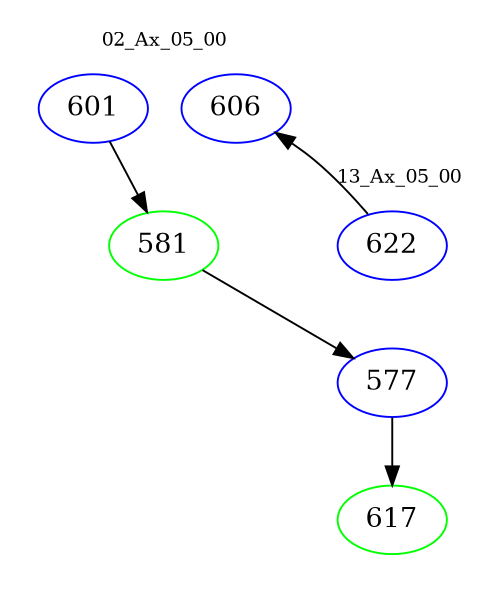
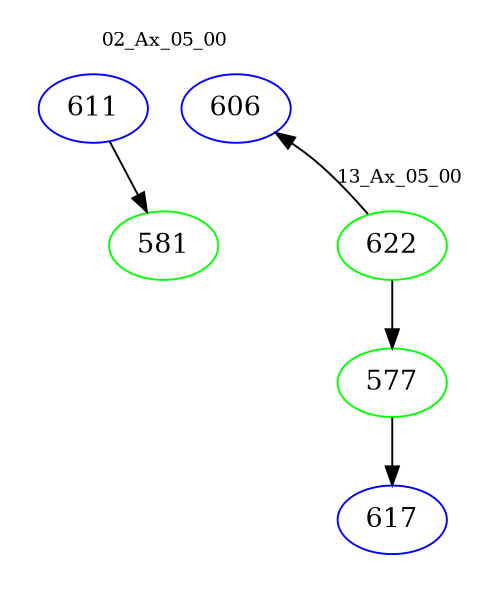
(93, 109) -> (93, 109)
(392, 246) -> (392, 246)
(269, 309) -> (392, 305)
(392, 383) -> (392, 383)
(392, 520) -> (392, 520)
